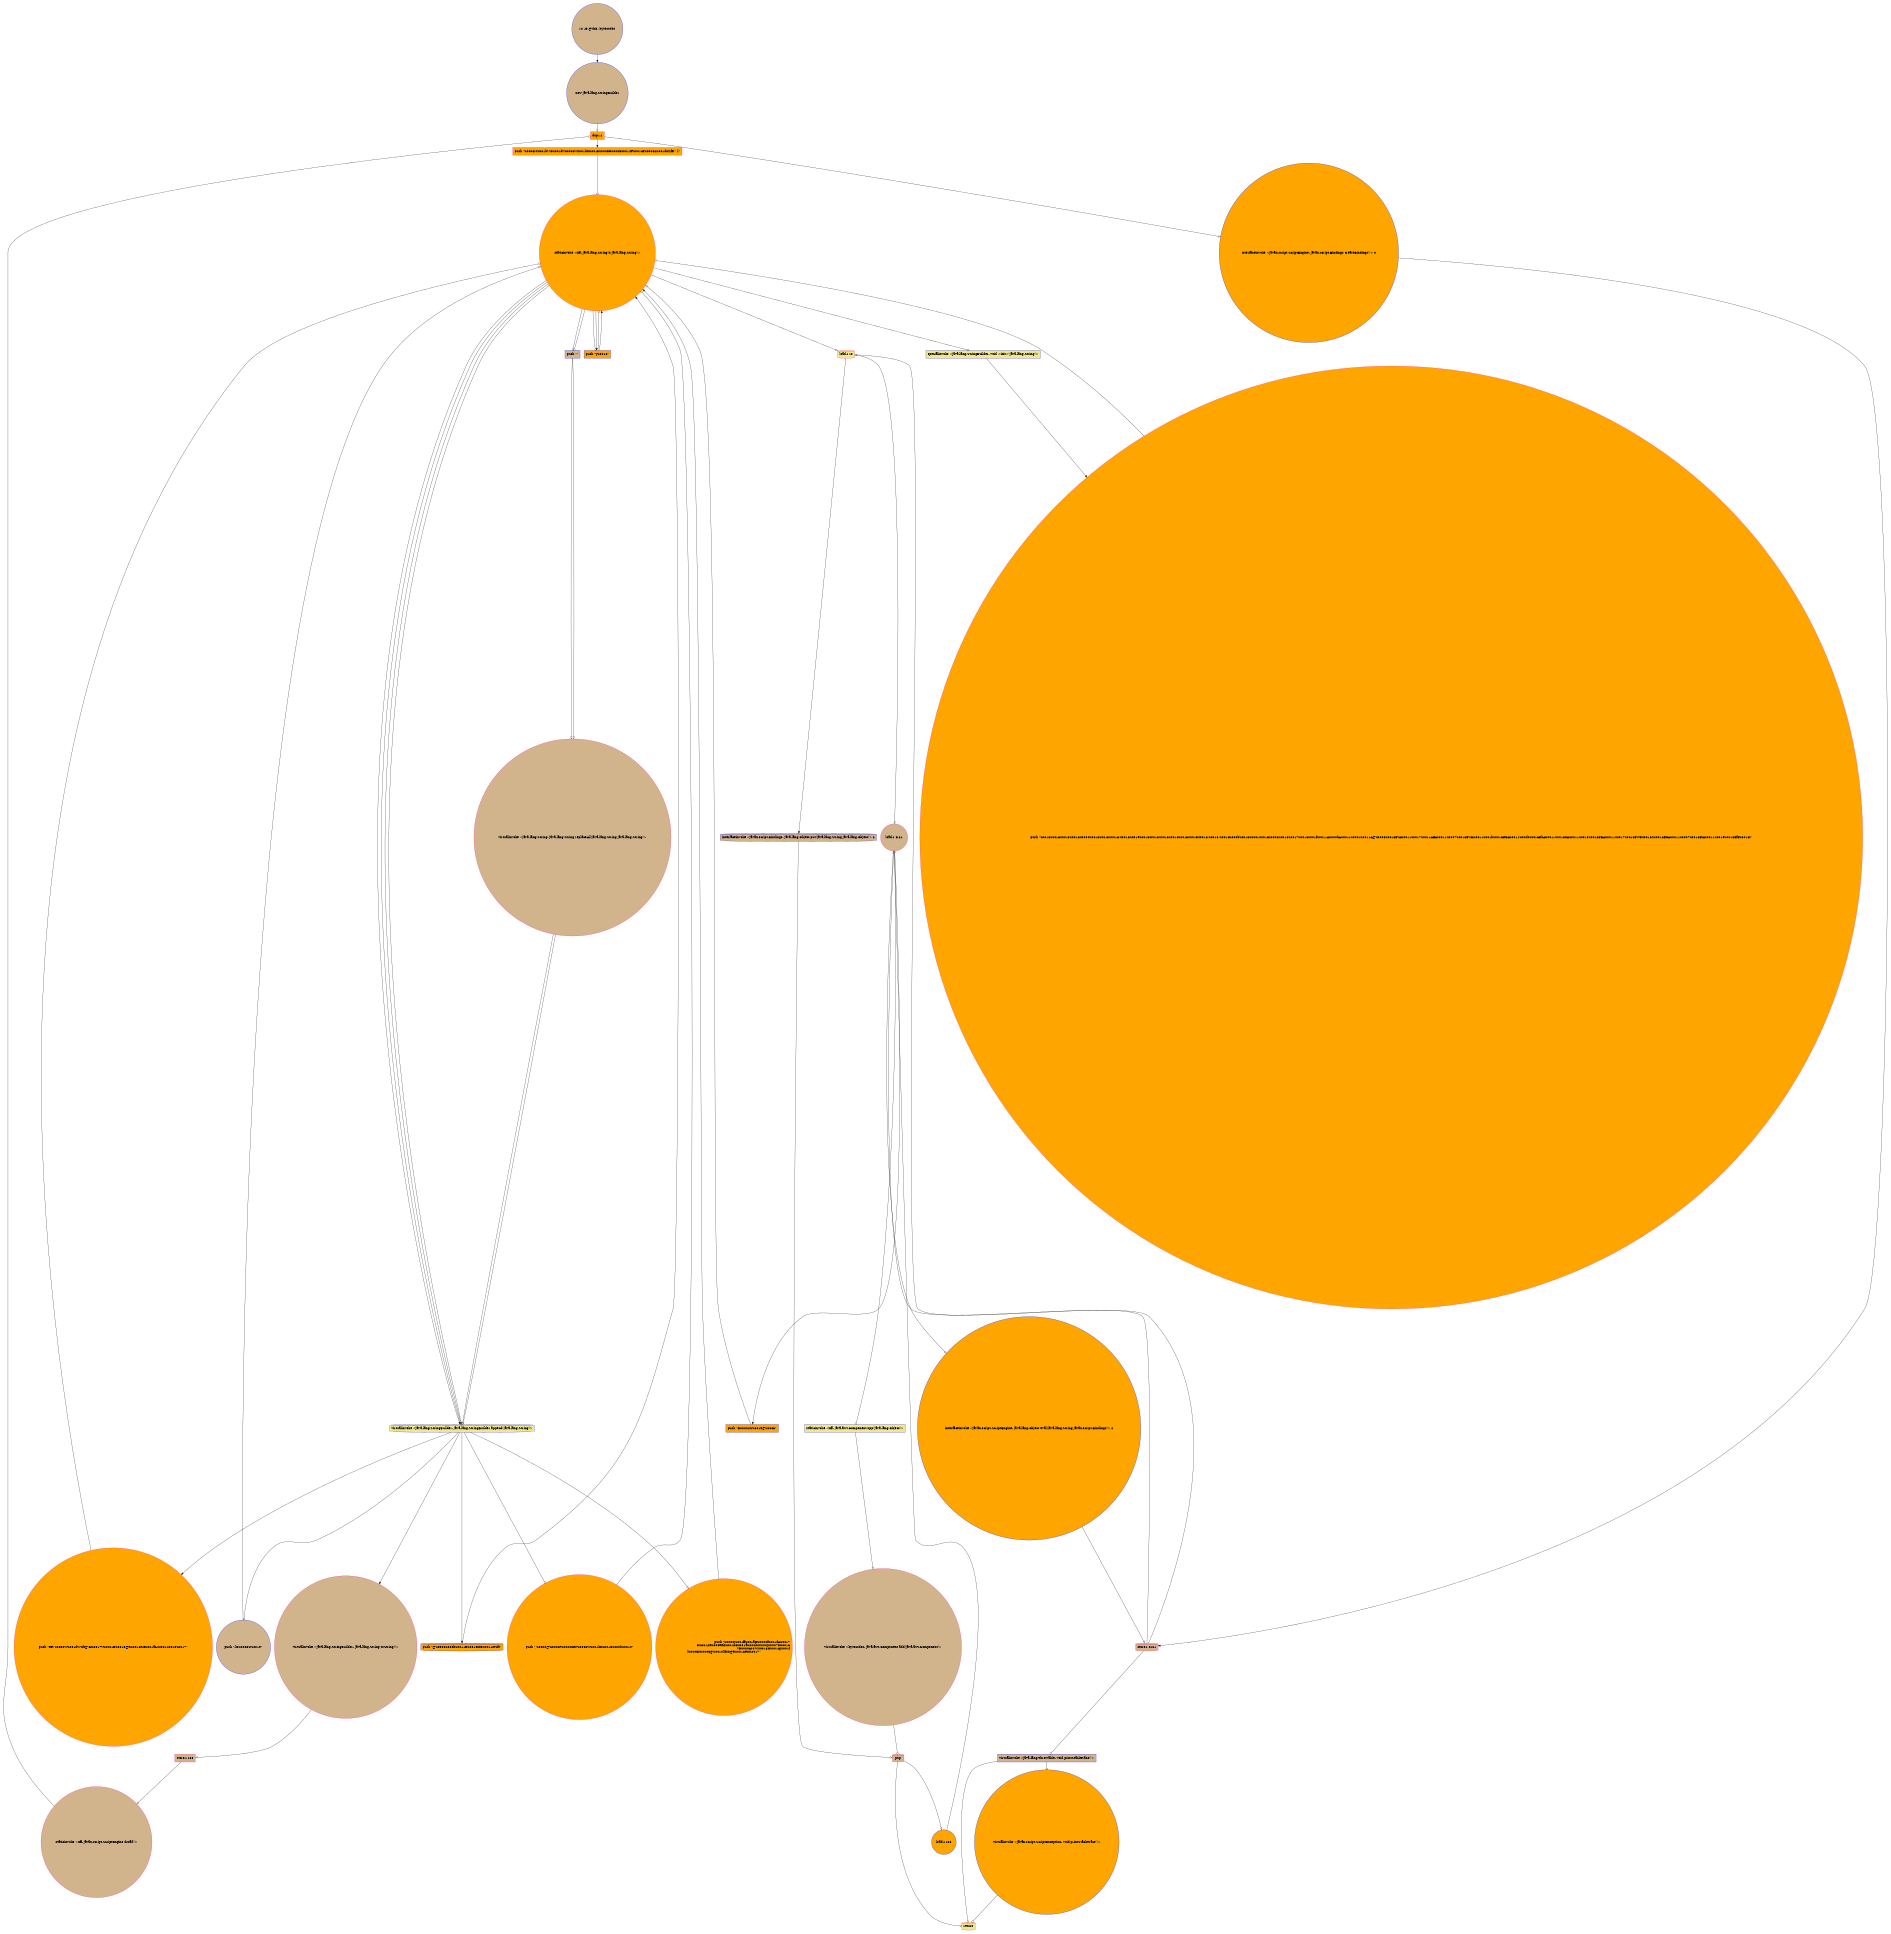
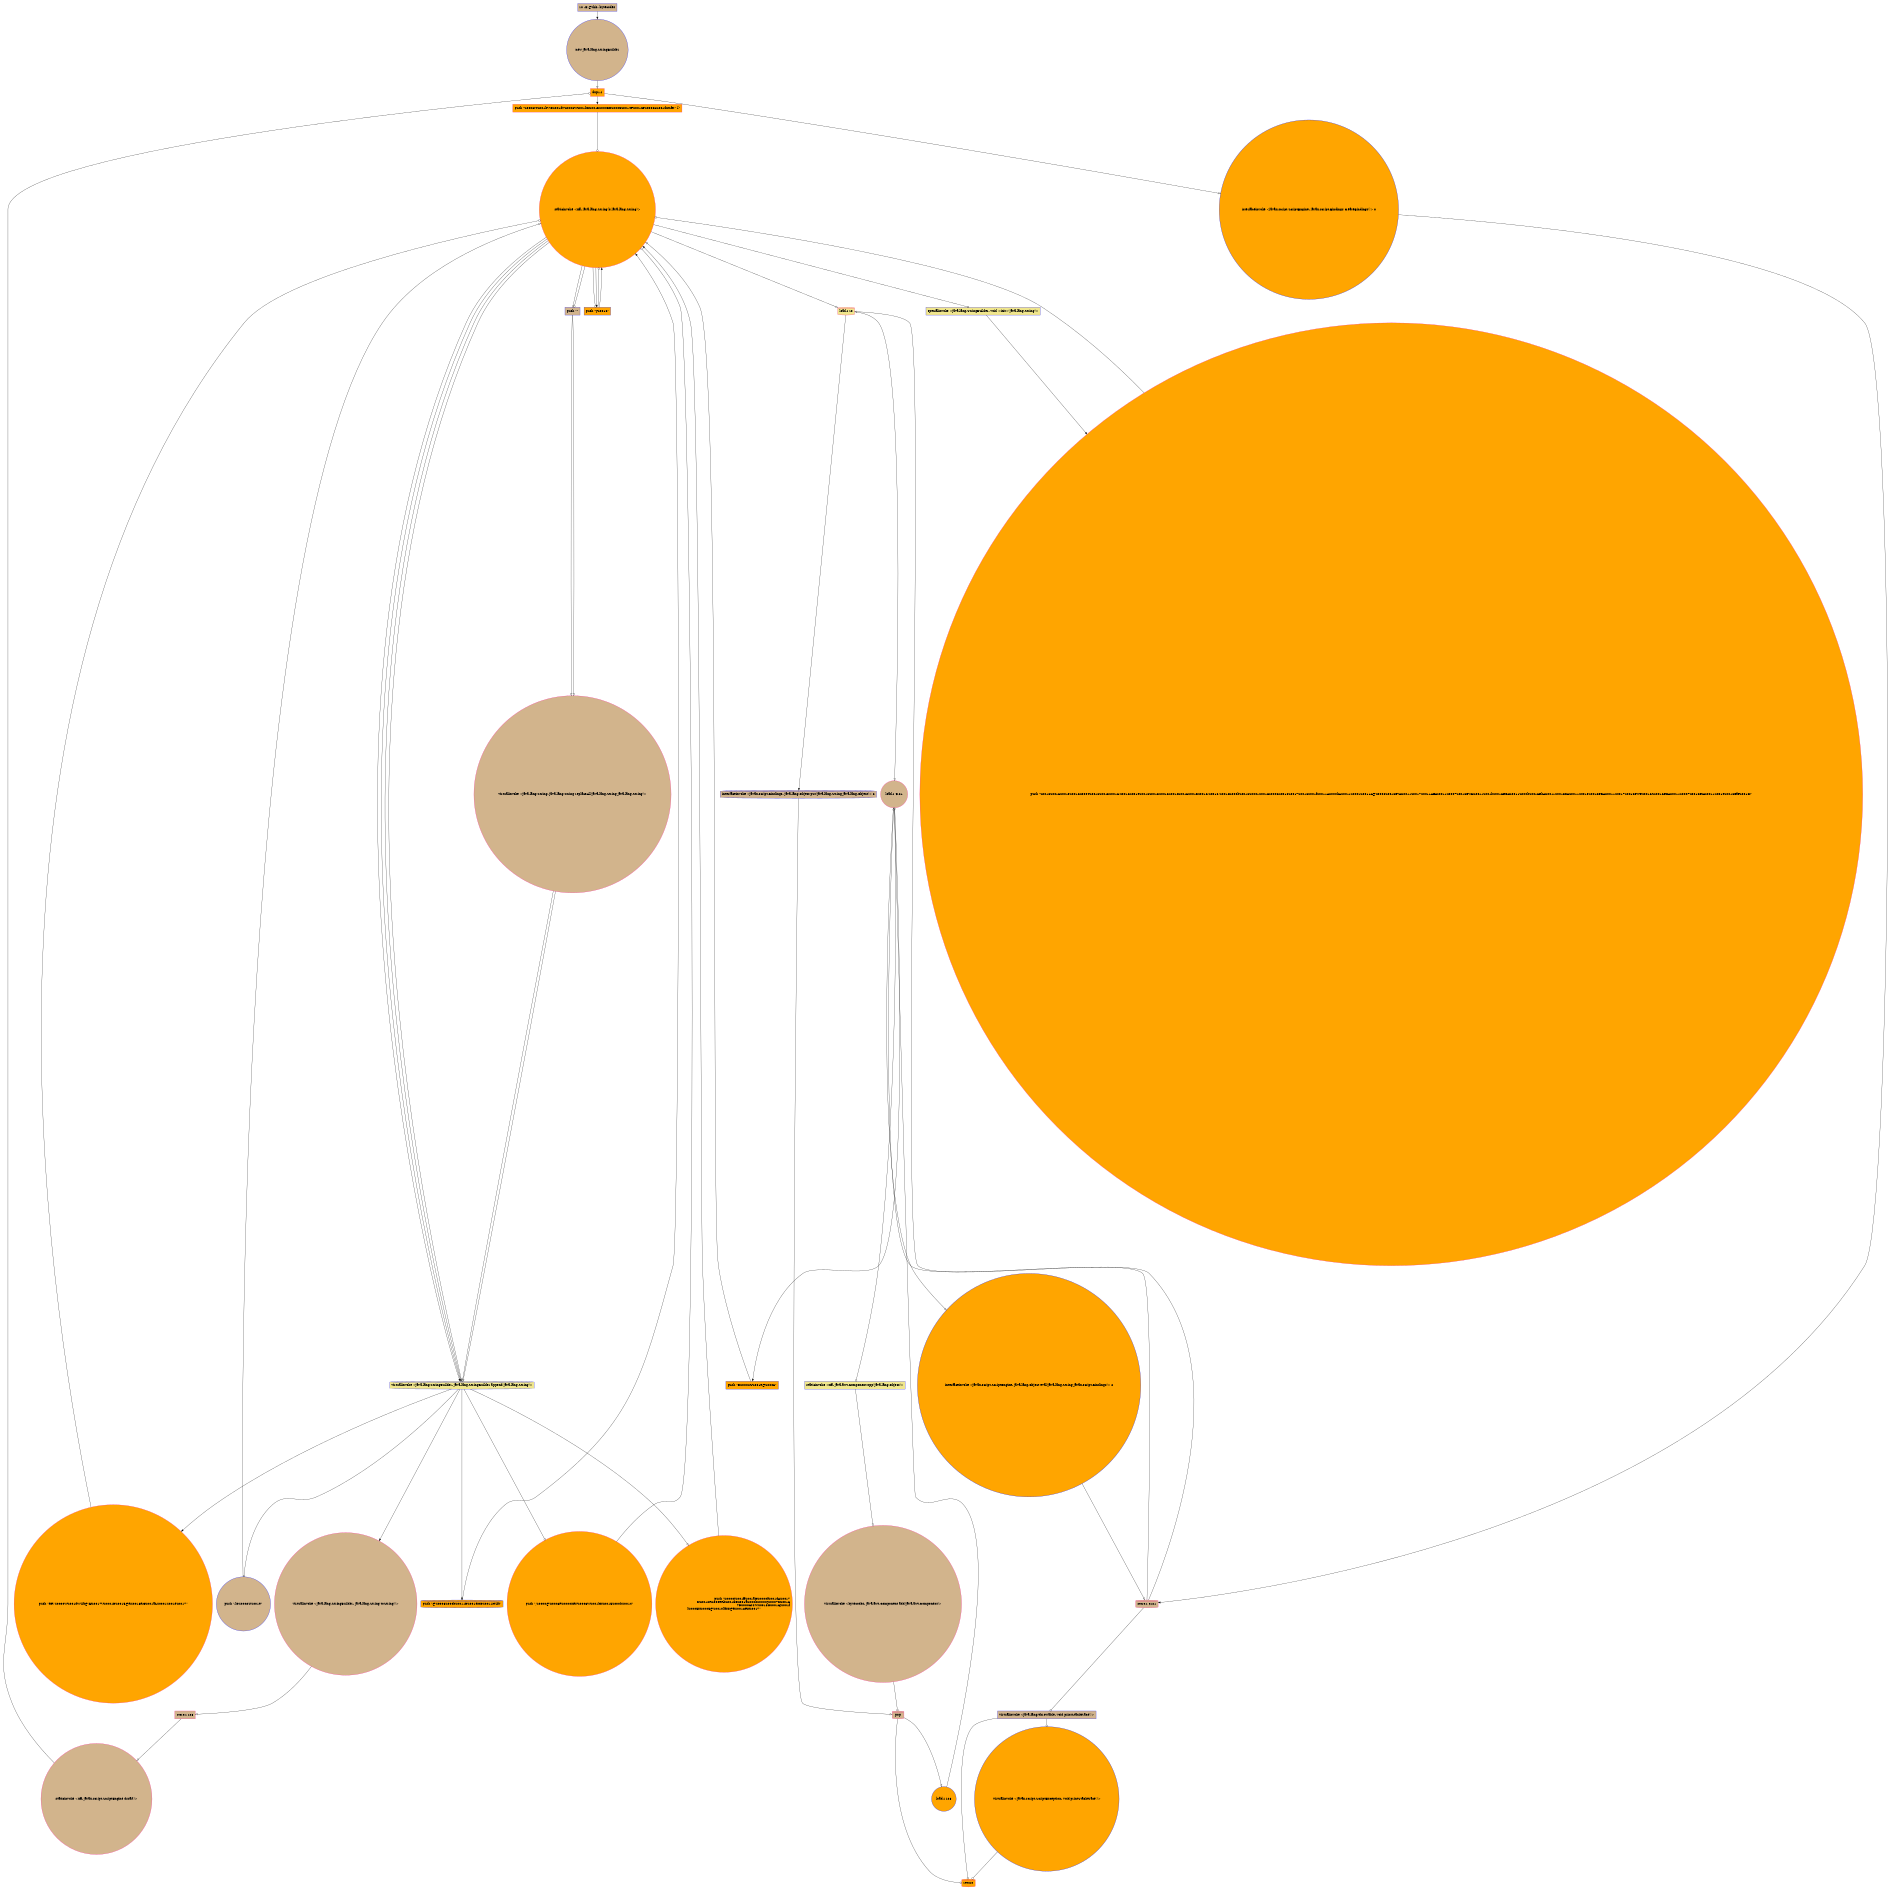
(597, 29) -> (597, 7)
(968, 1926) -> (968, 1883)
